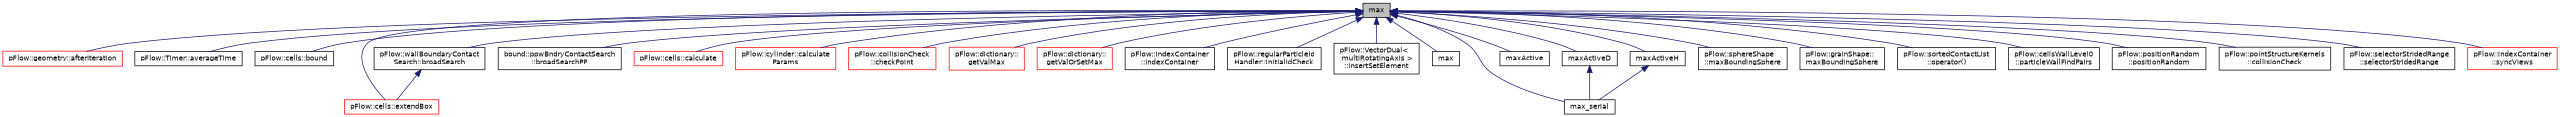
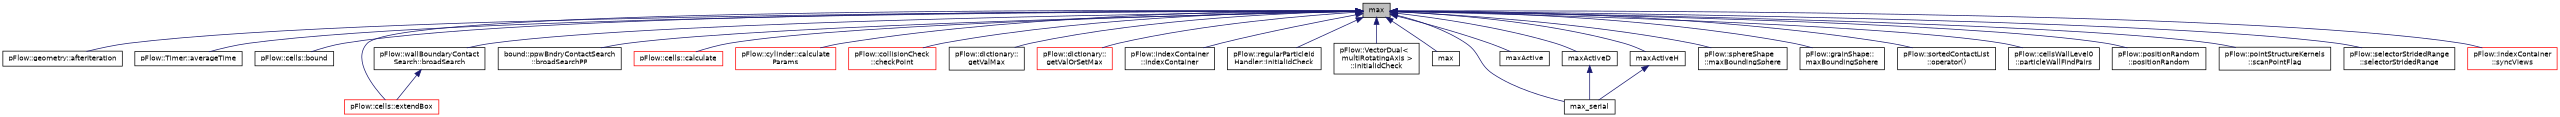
(63, 59) -> (63, 59)
(987, 59) -> (987, 59)
(1377, 59) -> (1377, 59)
(2275, 59) -> (2275, 59)
